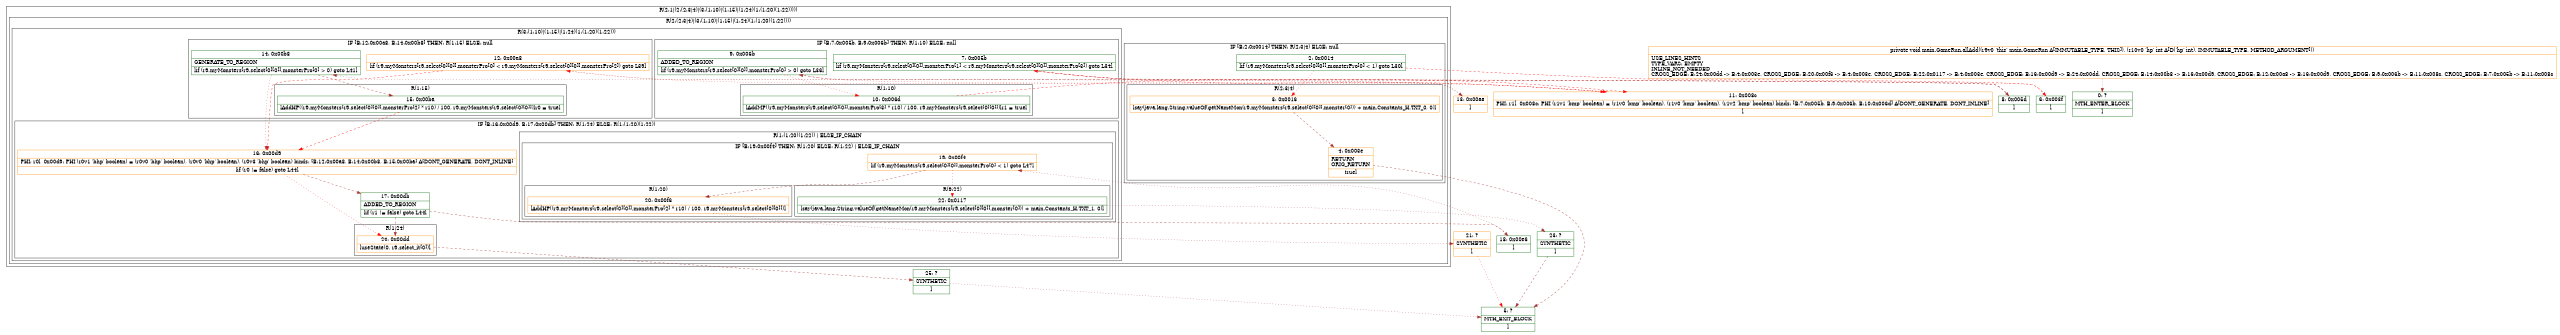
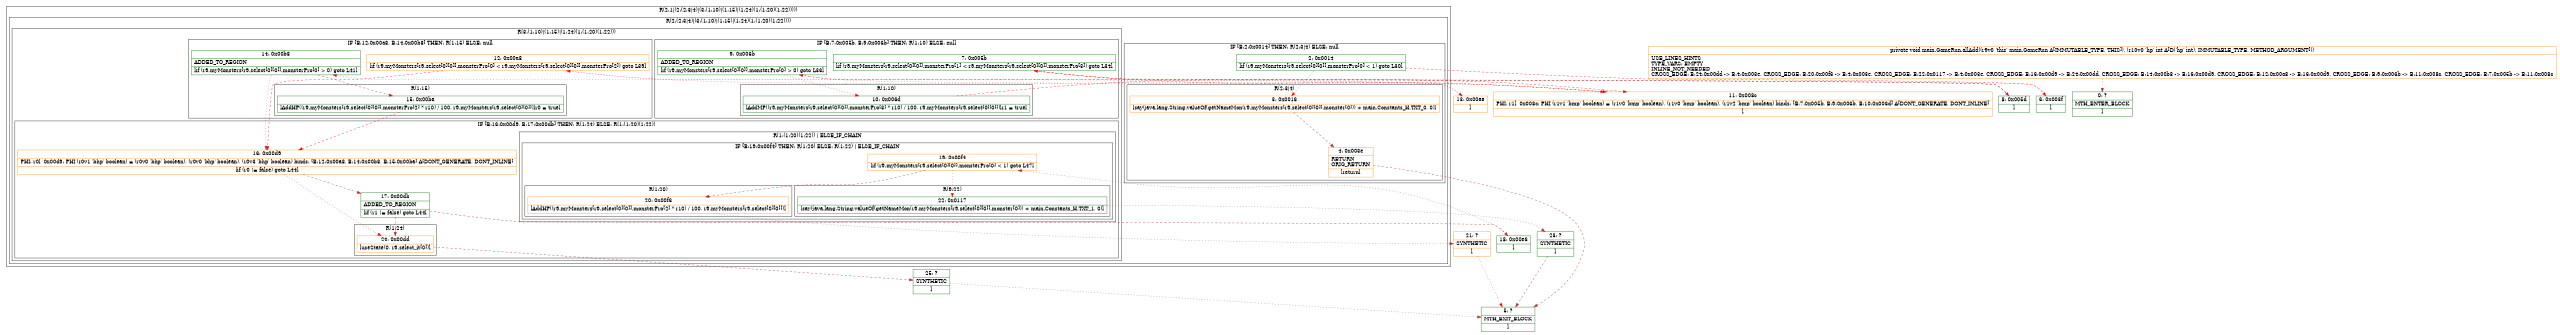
(226, 63) -> (221, 63)
(1351, 173) -> (1351, 173)
